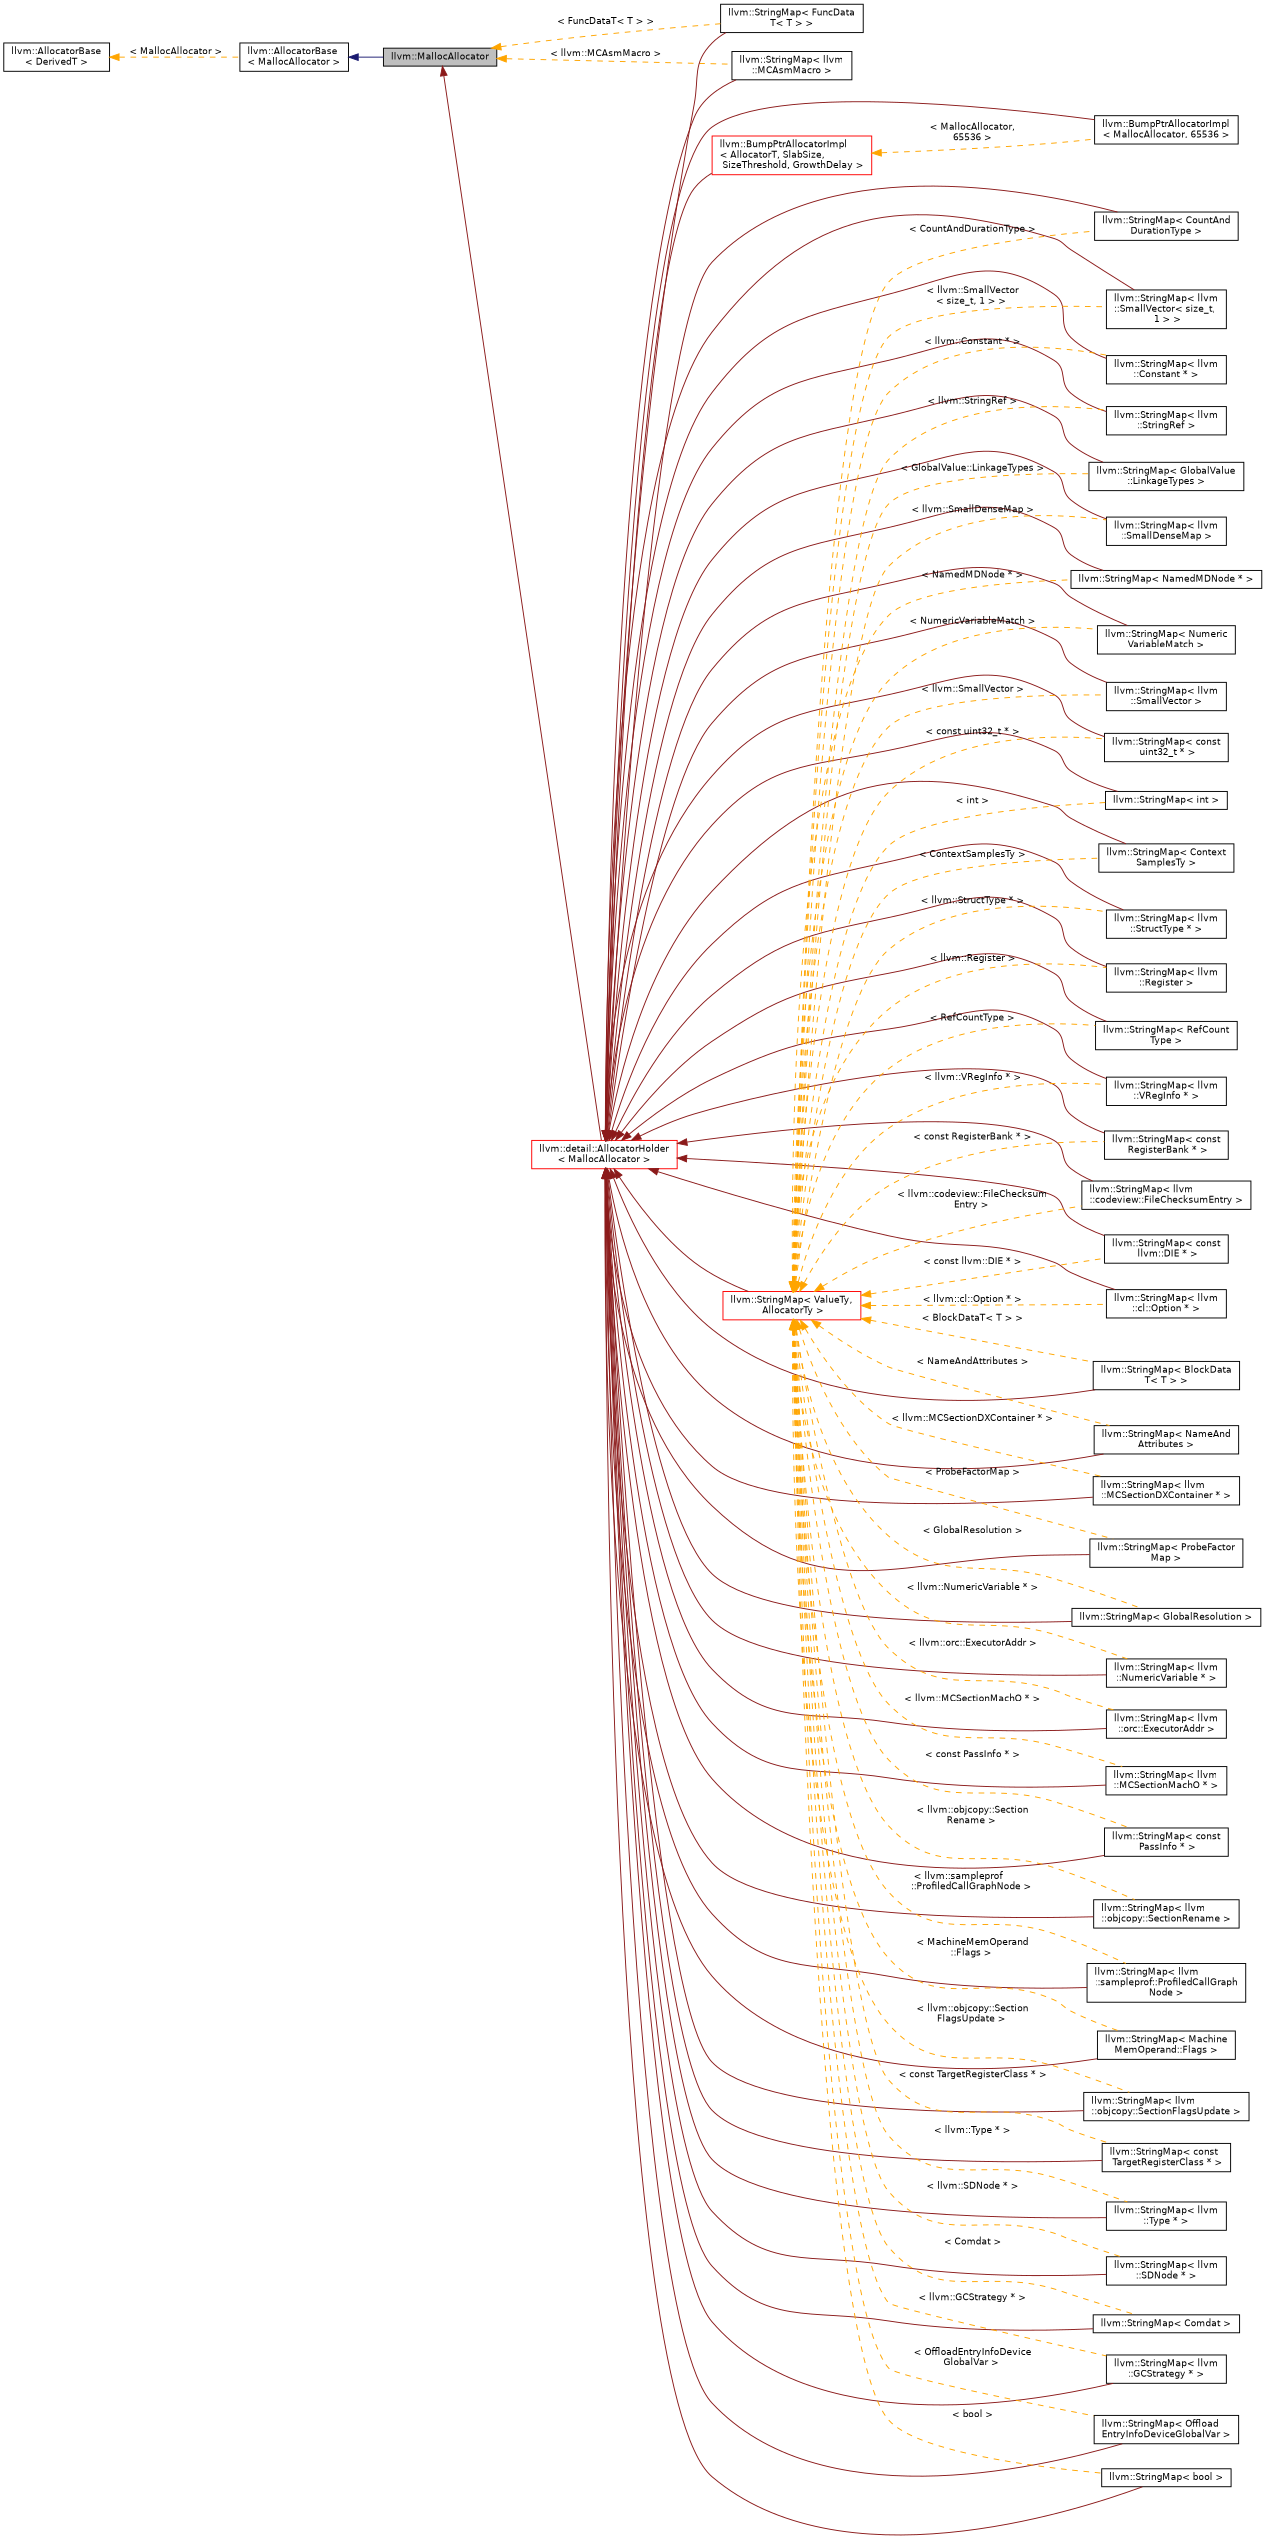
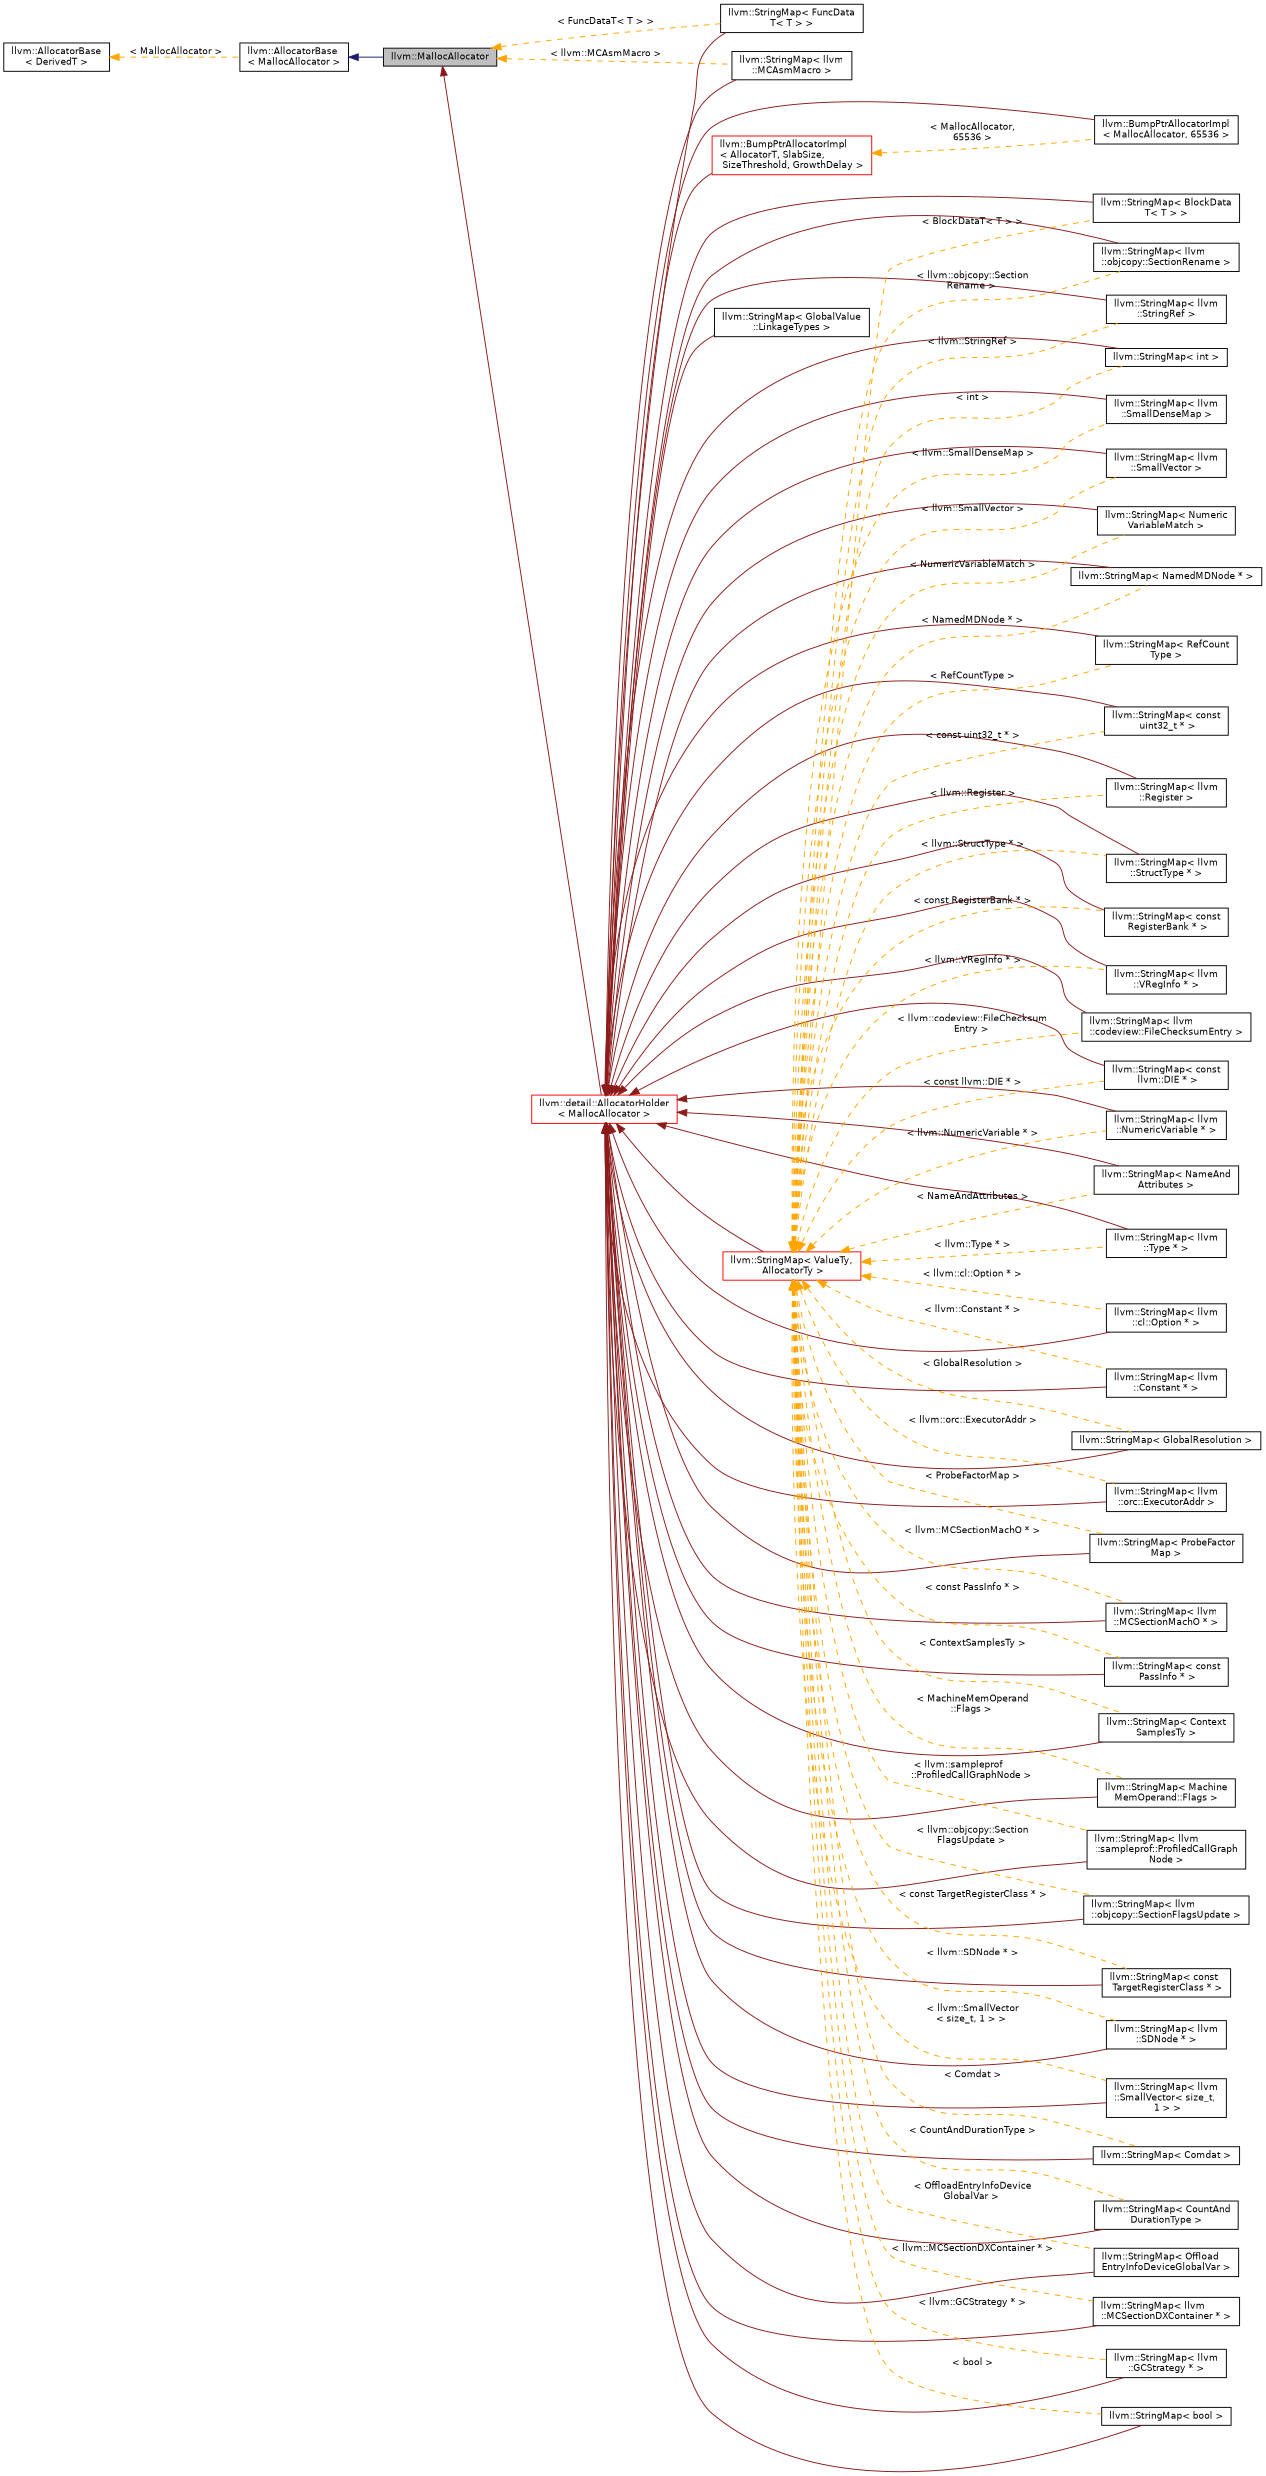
(854, 615) -> none
